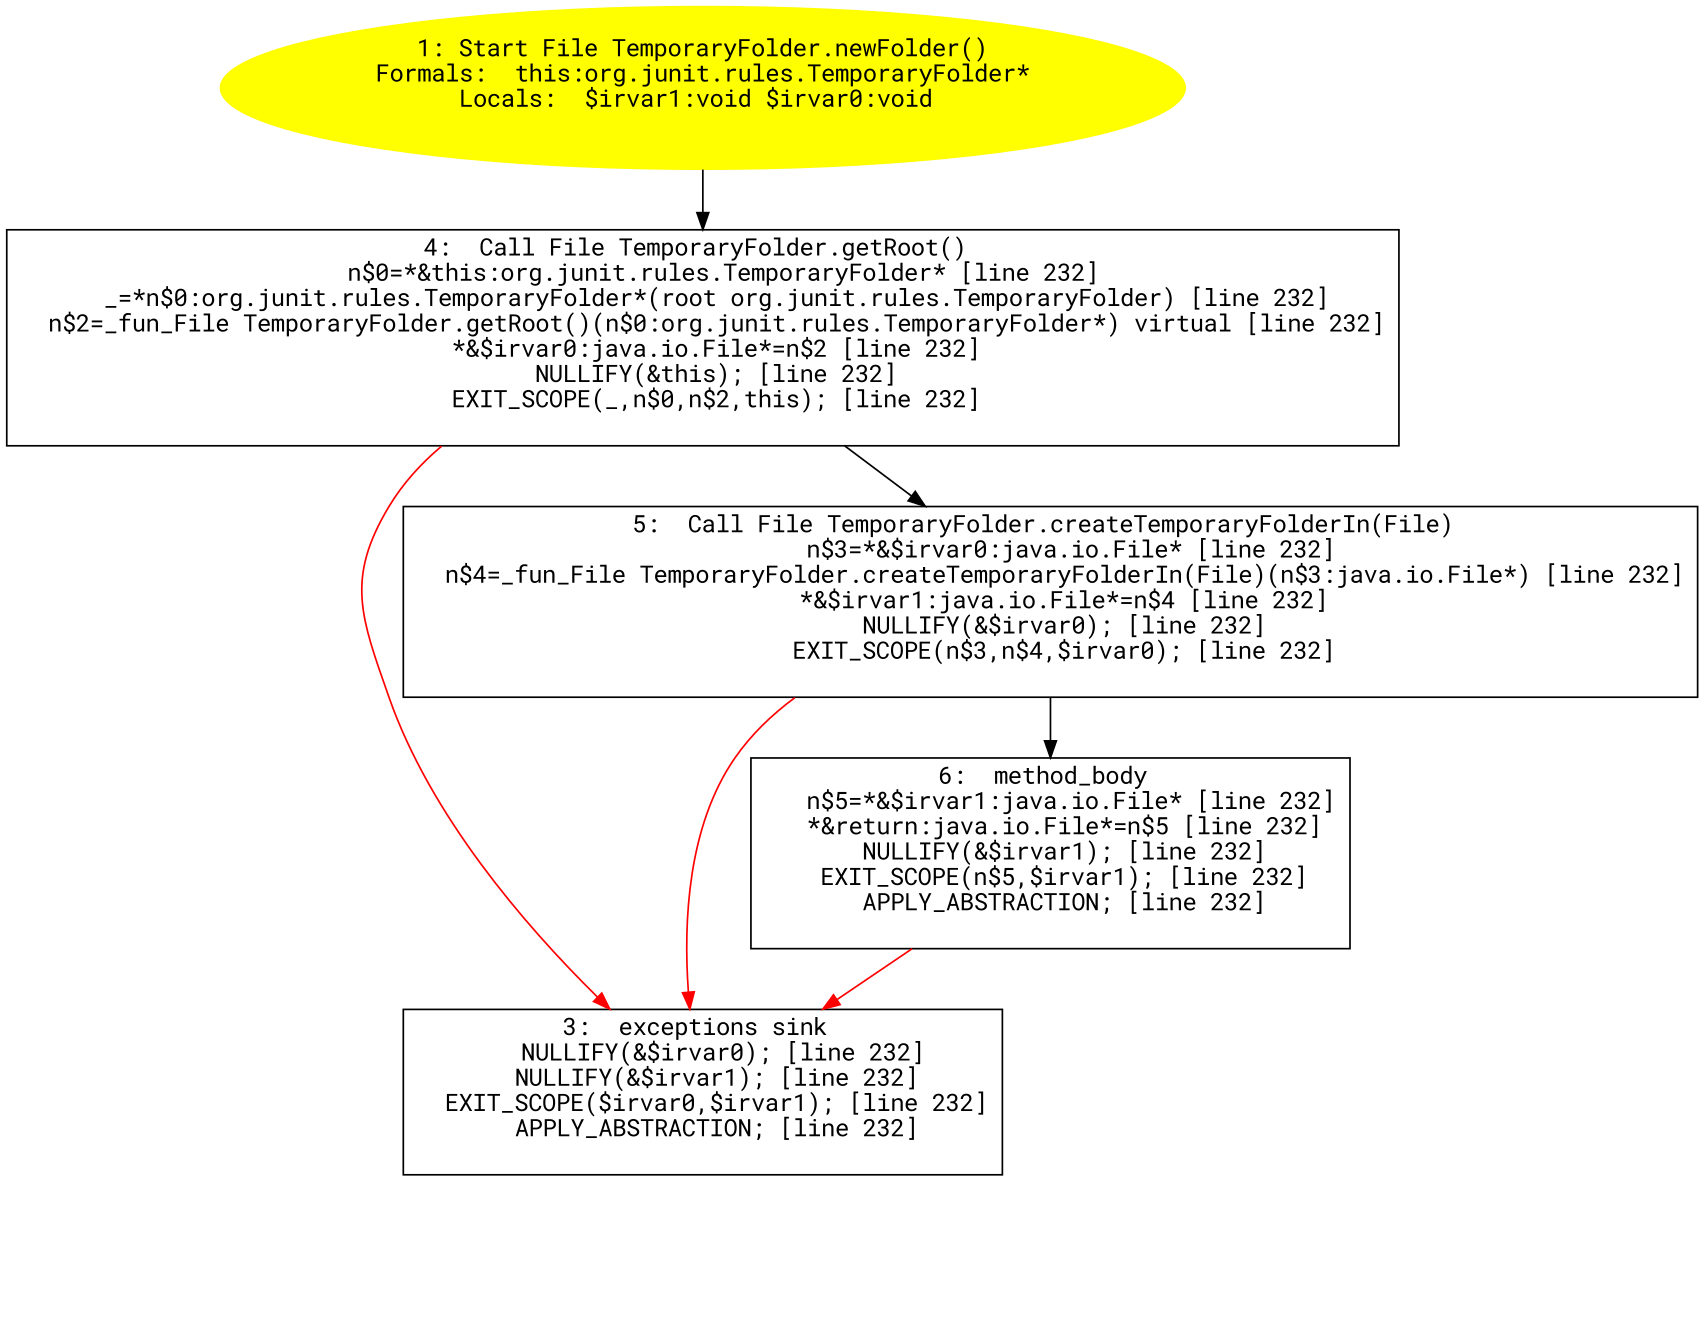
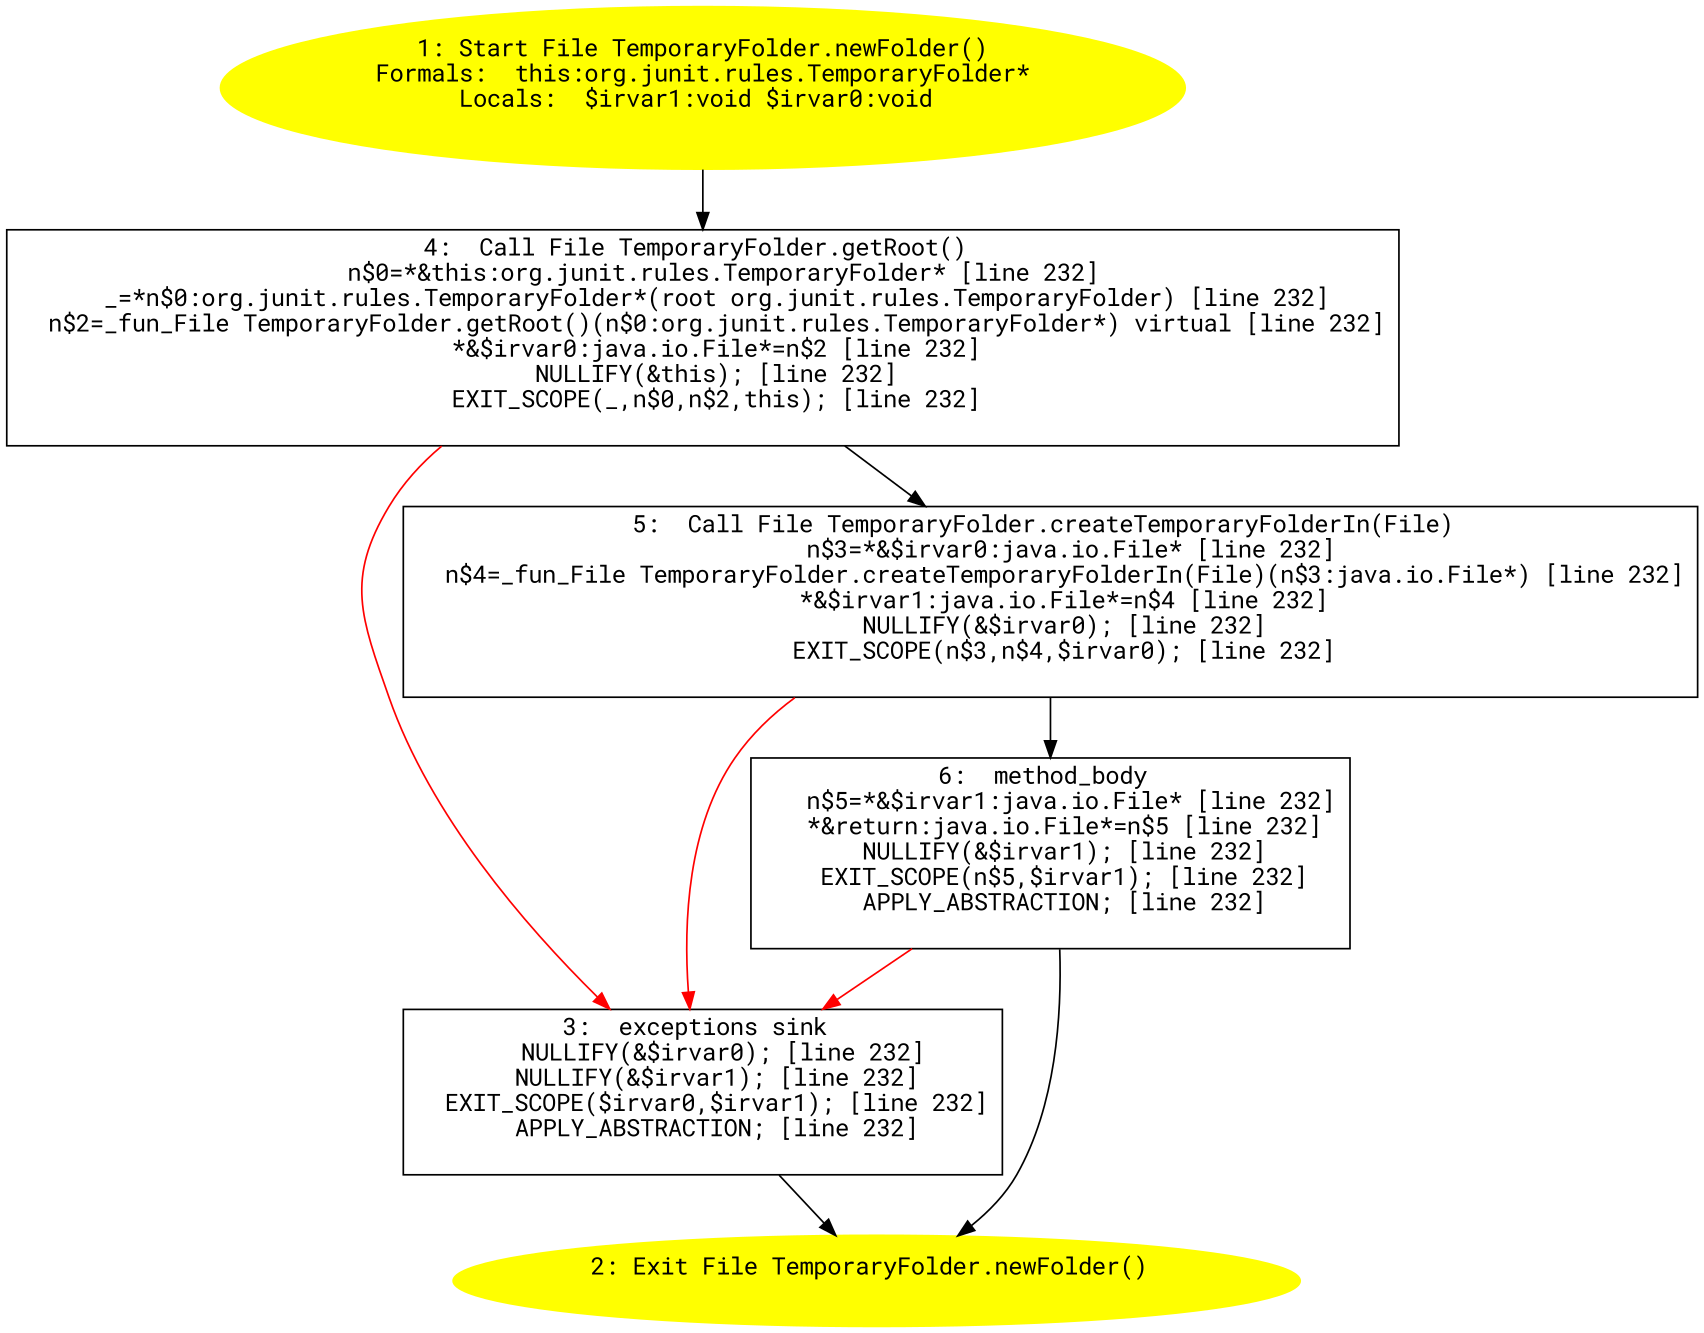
none -> (877, 1281)
